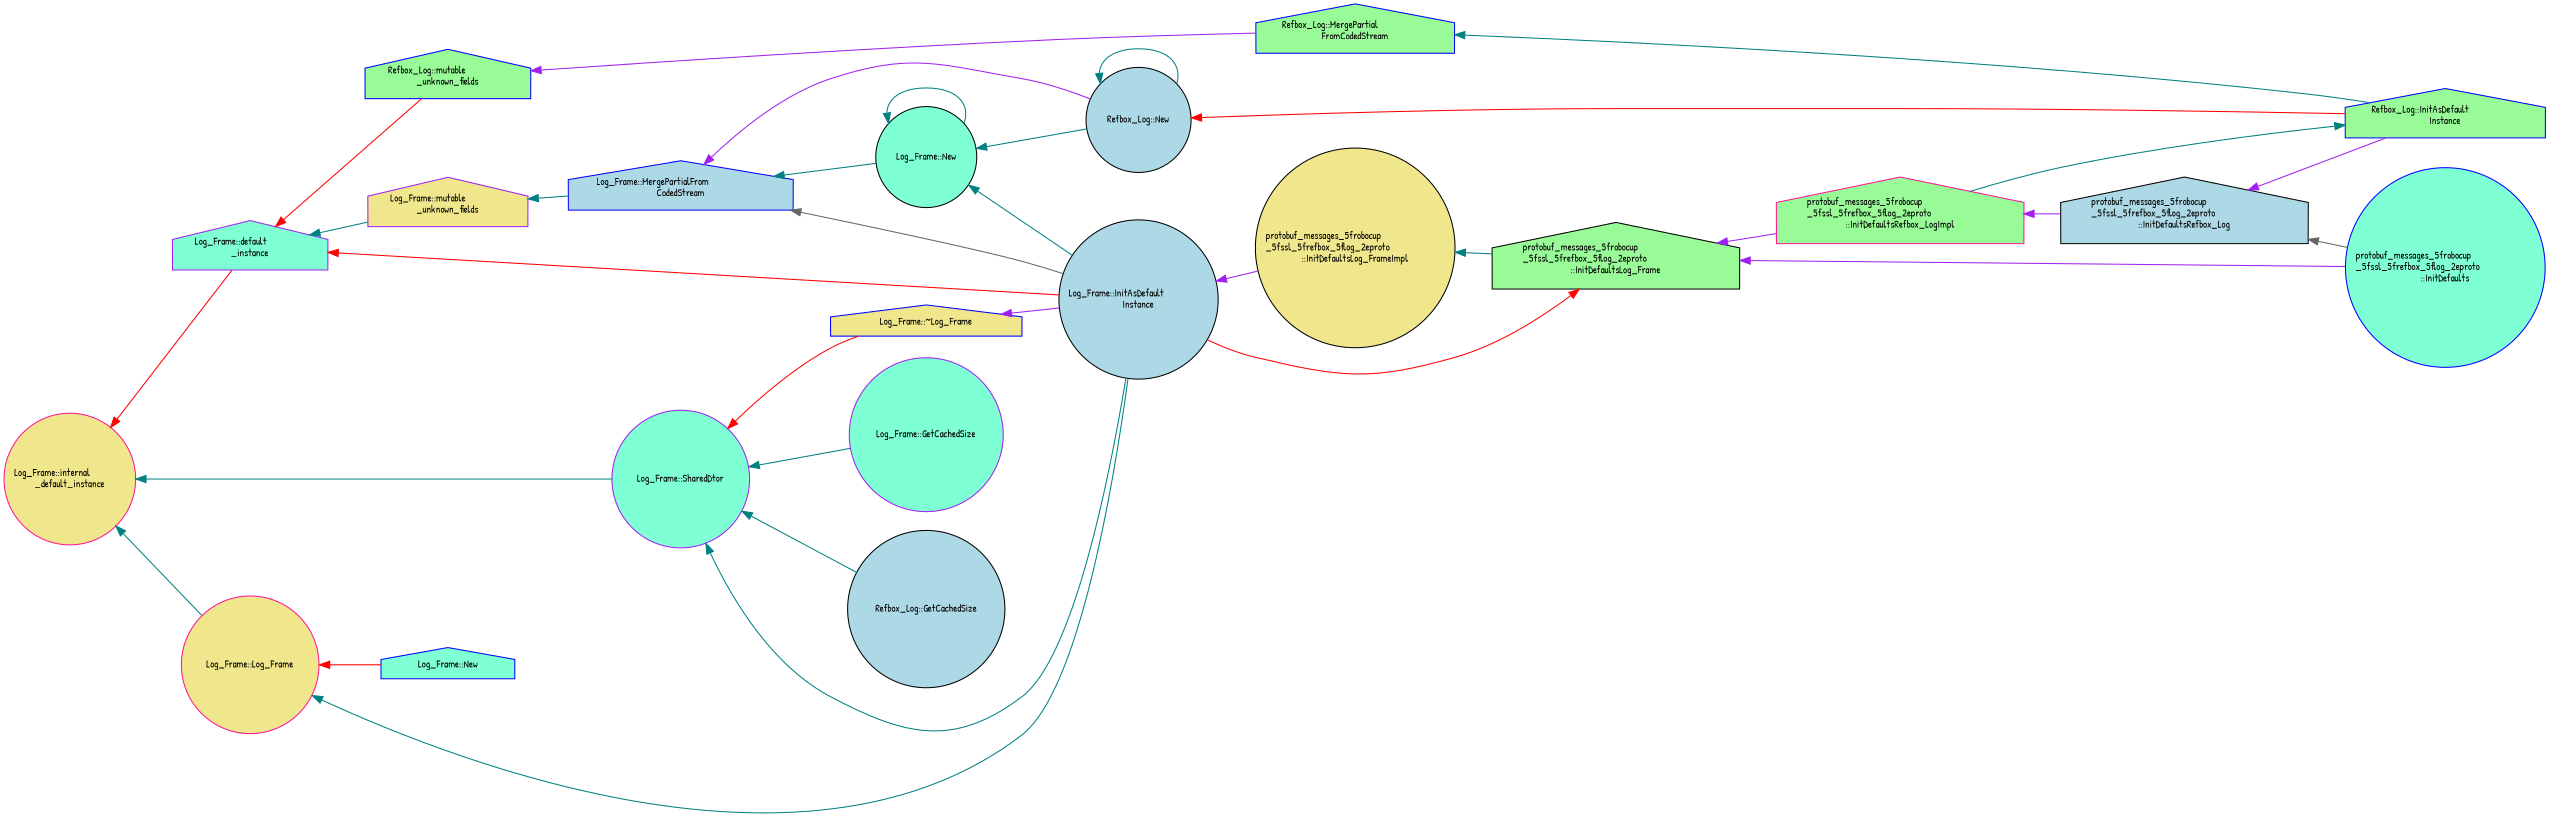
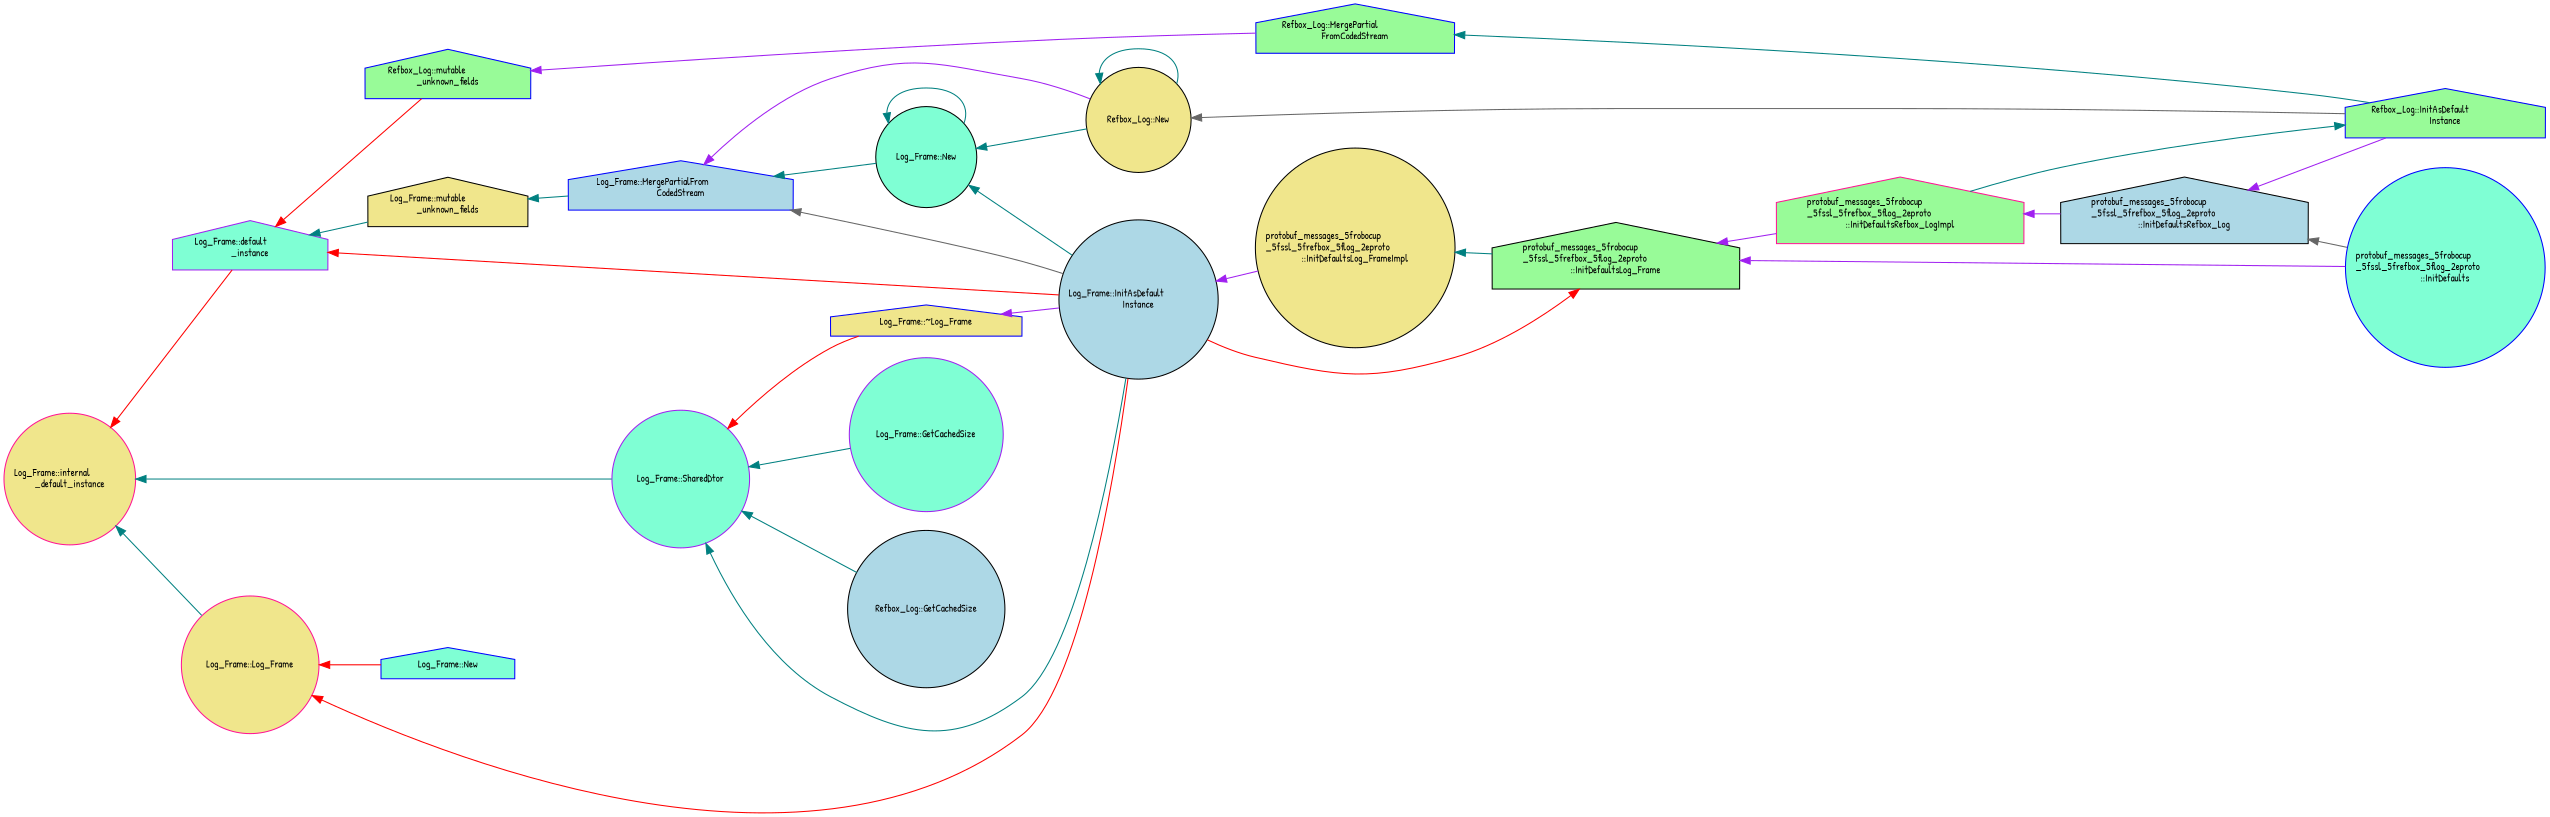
(1773, 109) -> (1773, 109)
(1139, 120) -> (1139, 120)
(448, 205) -> (448, 205)
(859, 803) -> (859, 803)
